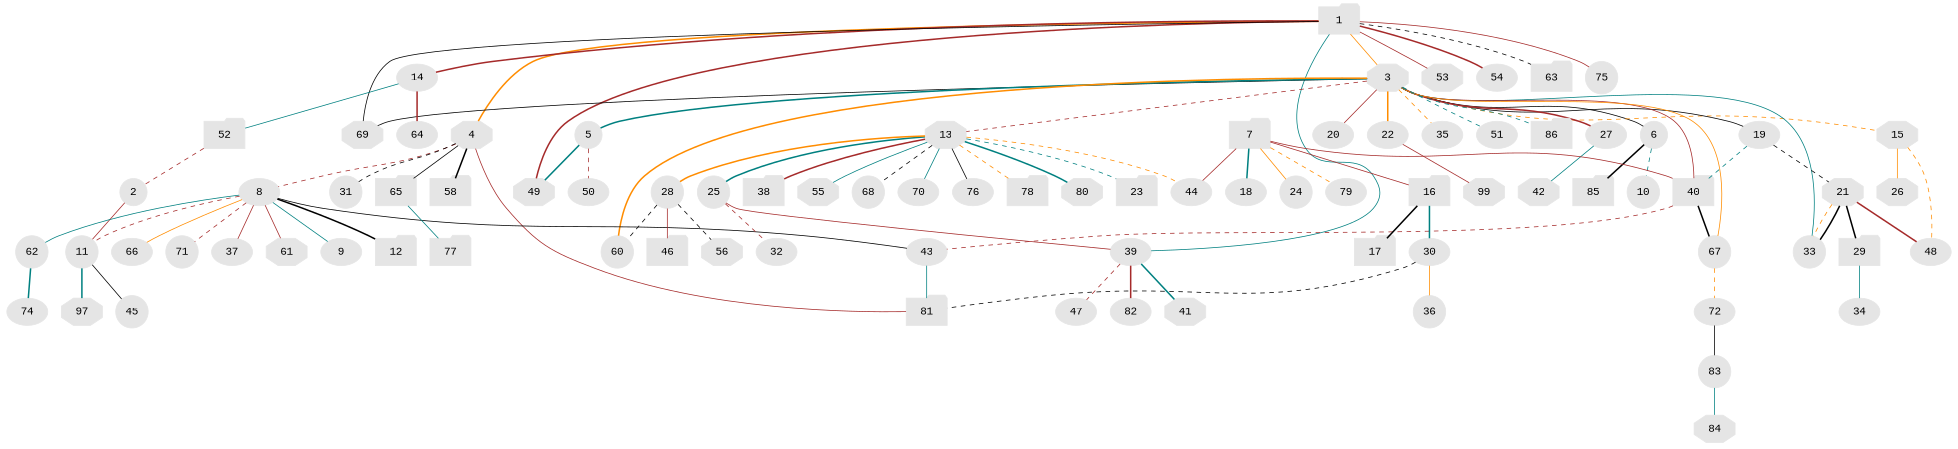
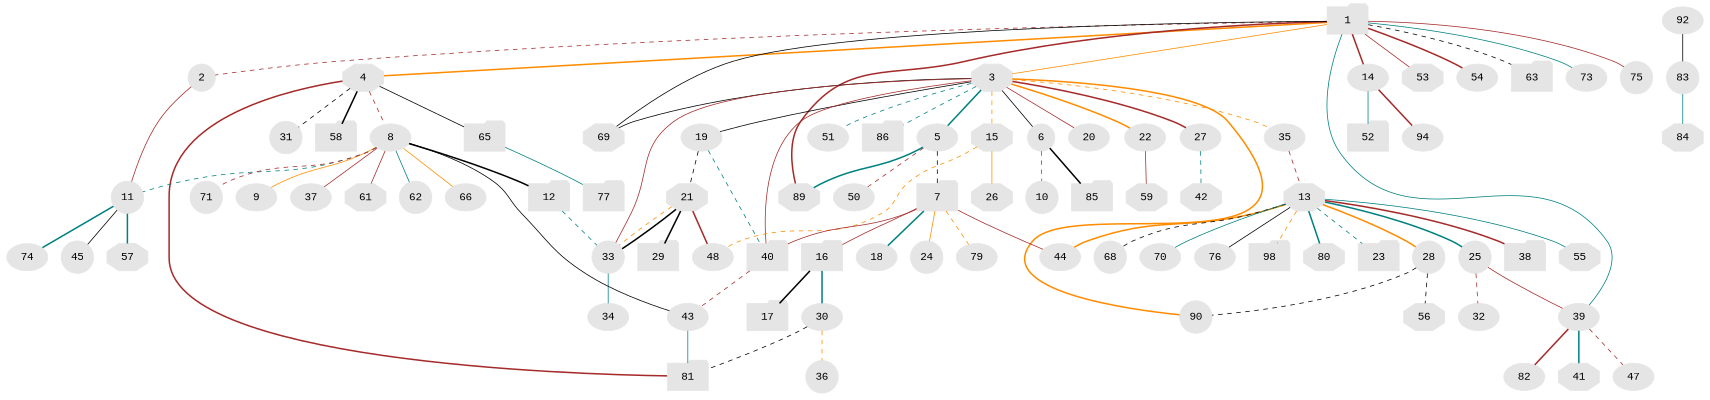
none -> (1586, 78)
(1656, 95) -> (689, 114)
(1167, 106) -> (1294, 167)
(417, 135) -> (1423, 138)
(588, 135) -> (937, 138)
(1074, 152) -> (1131, 229)
(1572, 163) -> (1201, 167)
(174, 166) -> (770, 37)
none -> (937, 171)
(534, 192) -> (799, 197)
(1028, 192) -> (1269, 257)
(1484, 192) -> (1147, 197)
(165, 214) -> (236, 173)
(300, 222) -> (305, 173)
none -> (580, 228)
(617, 252) -> (1196, 317)
(667, 252) -> none
(1715, 252) -> none
(1429, 281) -> (822, 346)
(1859, 282) -> (608, 291)
(29, 283) -> (78, 227)
(662, 288) -> (262, 329)
(82, 312) -> (127, 257)
(1715, 312) -> (1683, 20)
